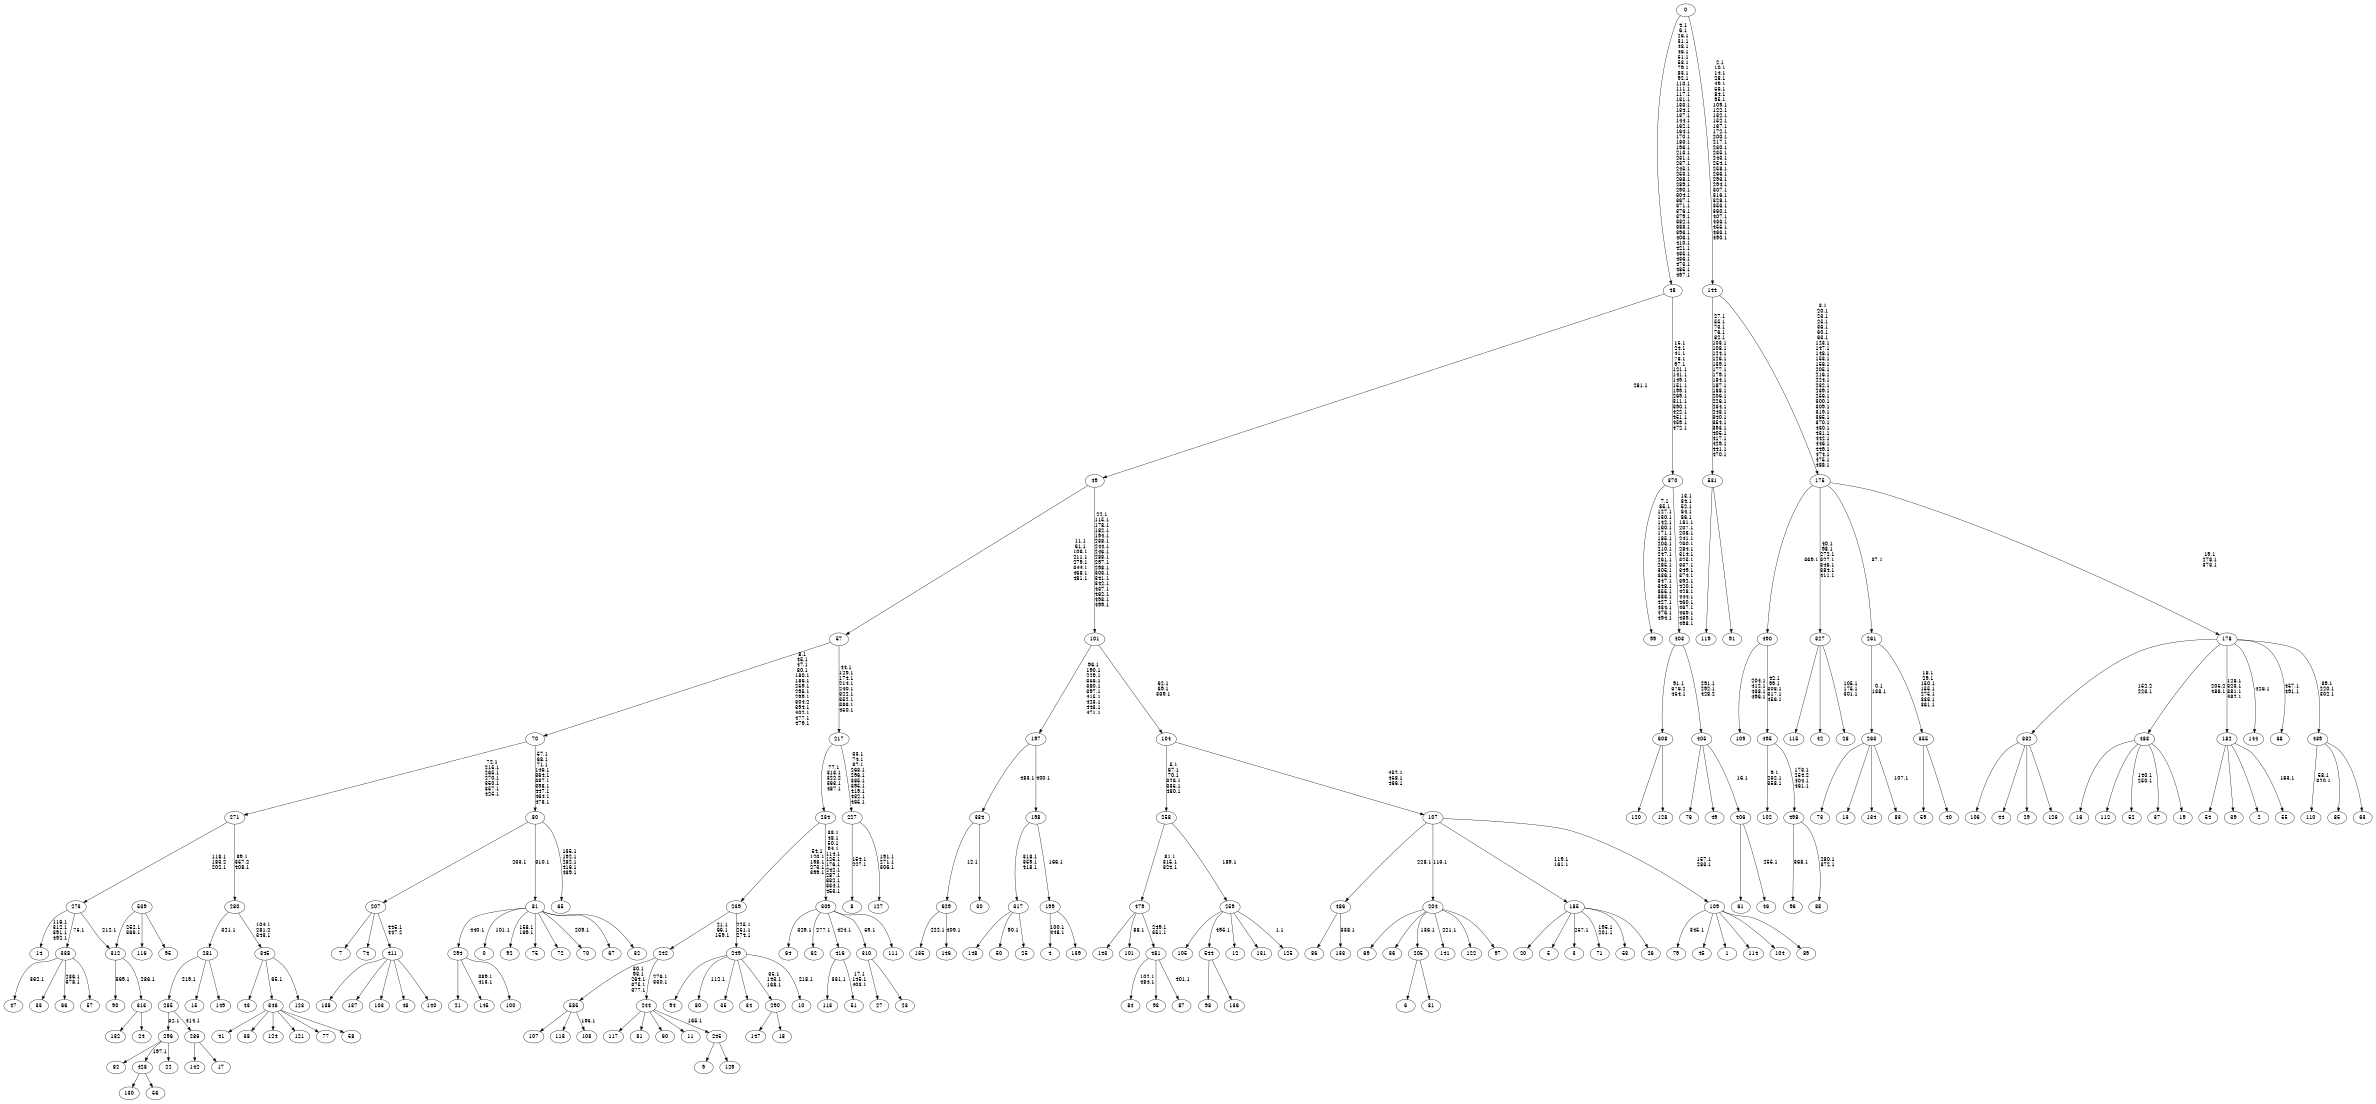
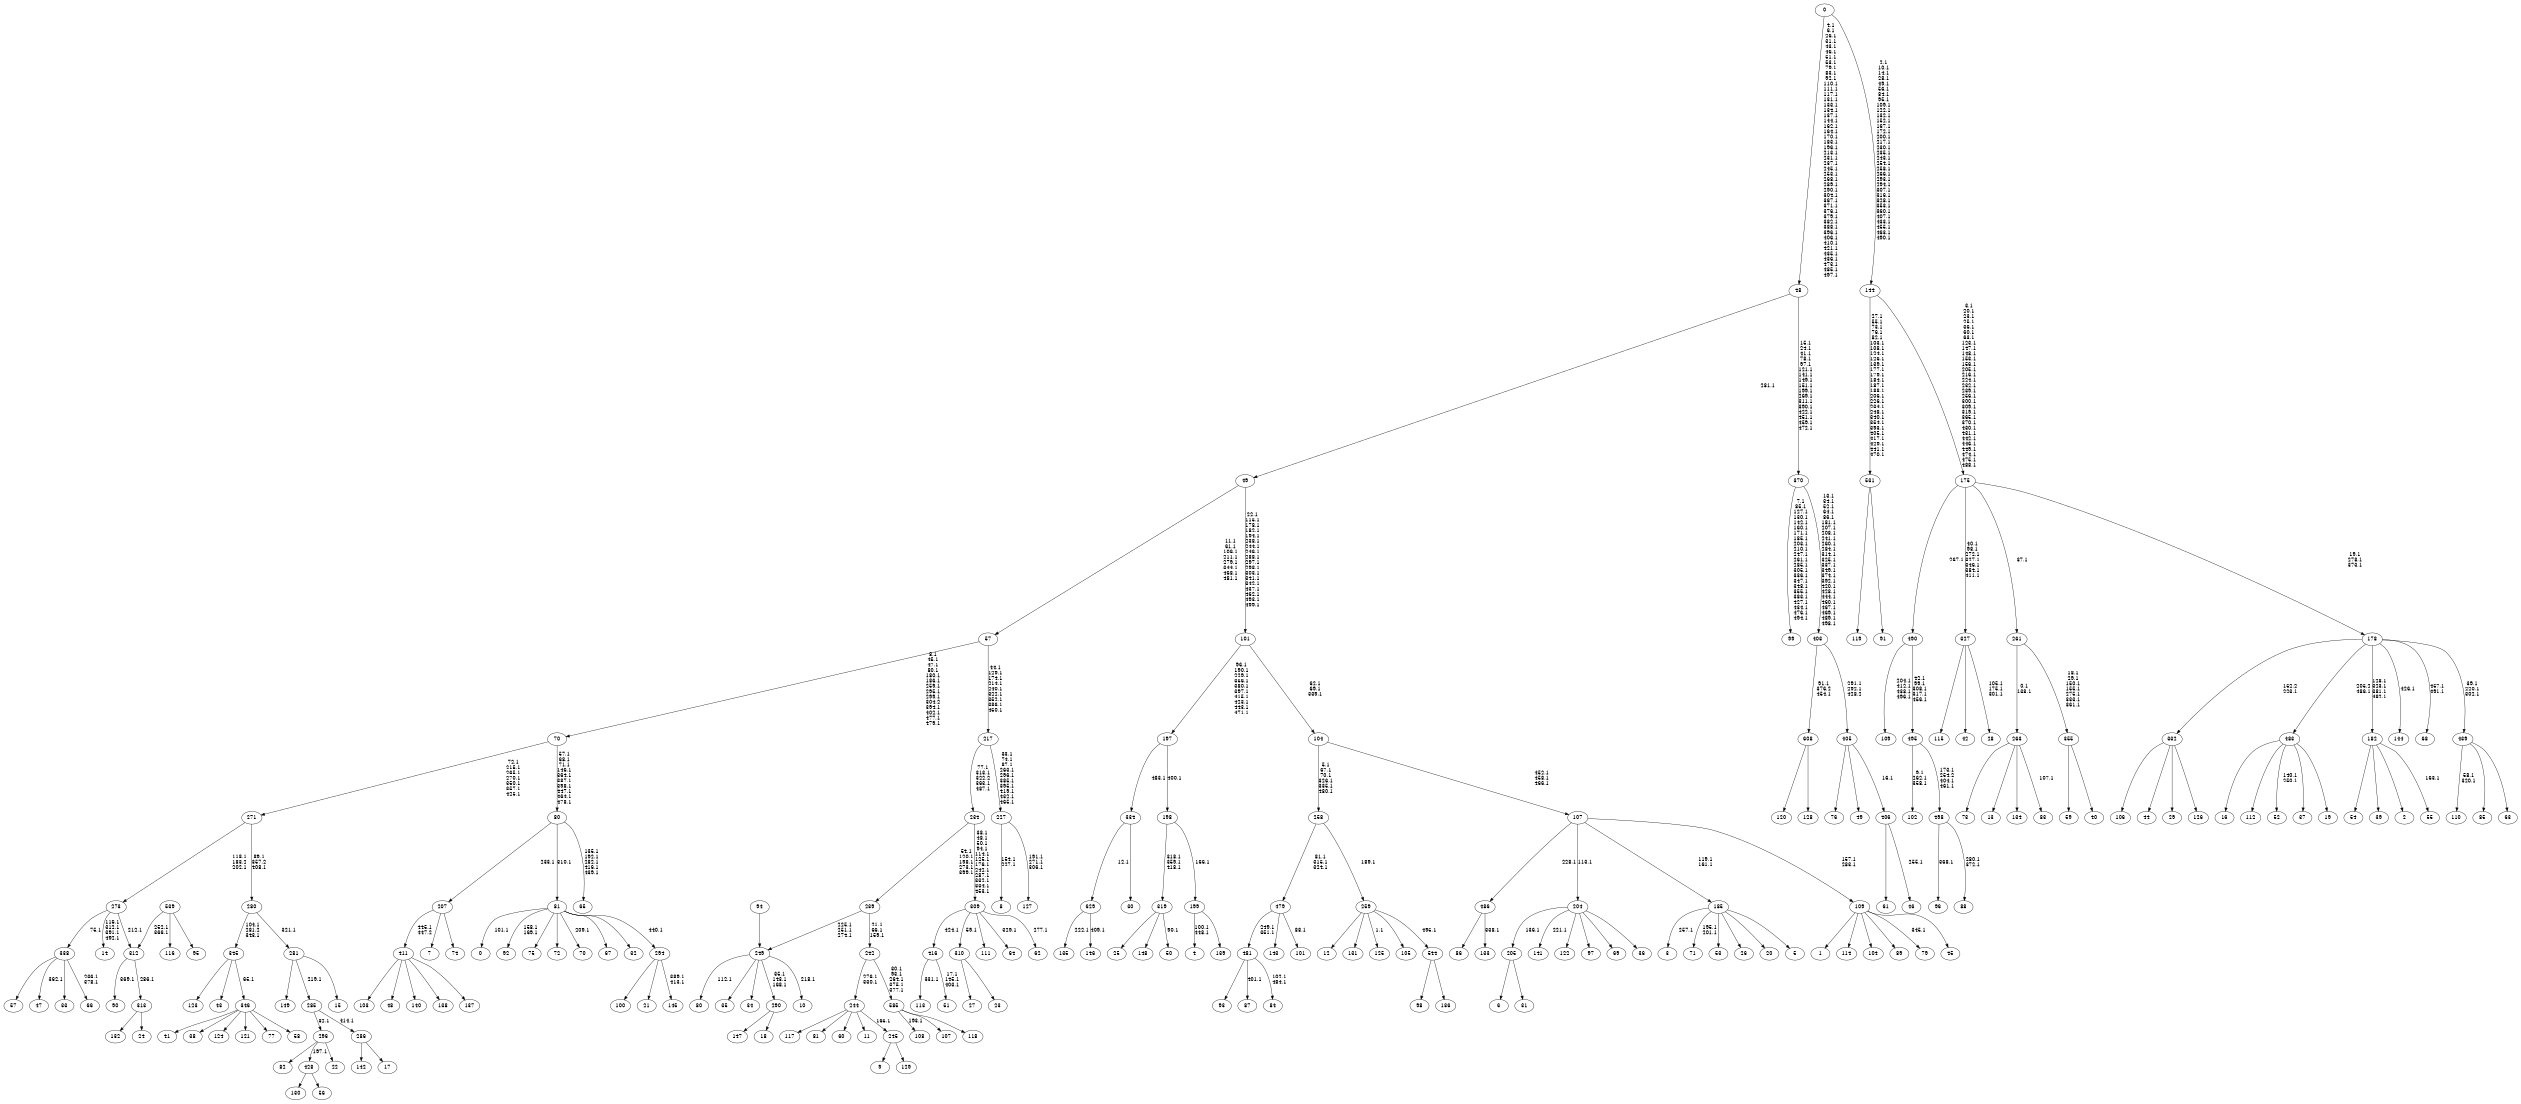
(1811, 560) -> (1957, 560)
(1018, 907) -> (1162, 907)
(696, 969) -> (760, 929)
